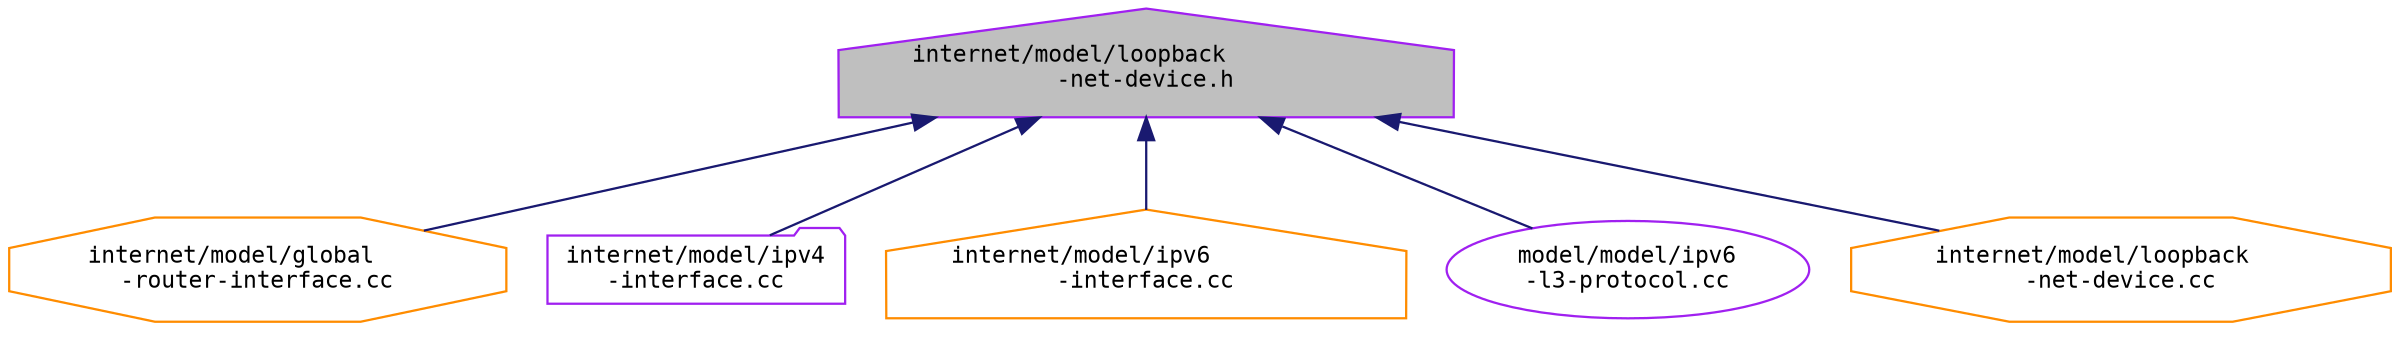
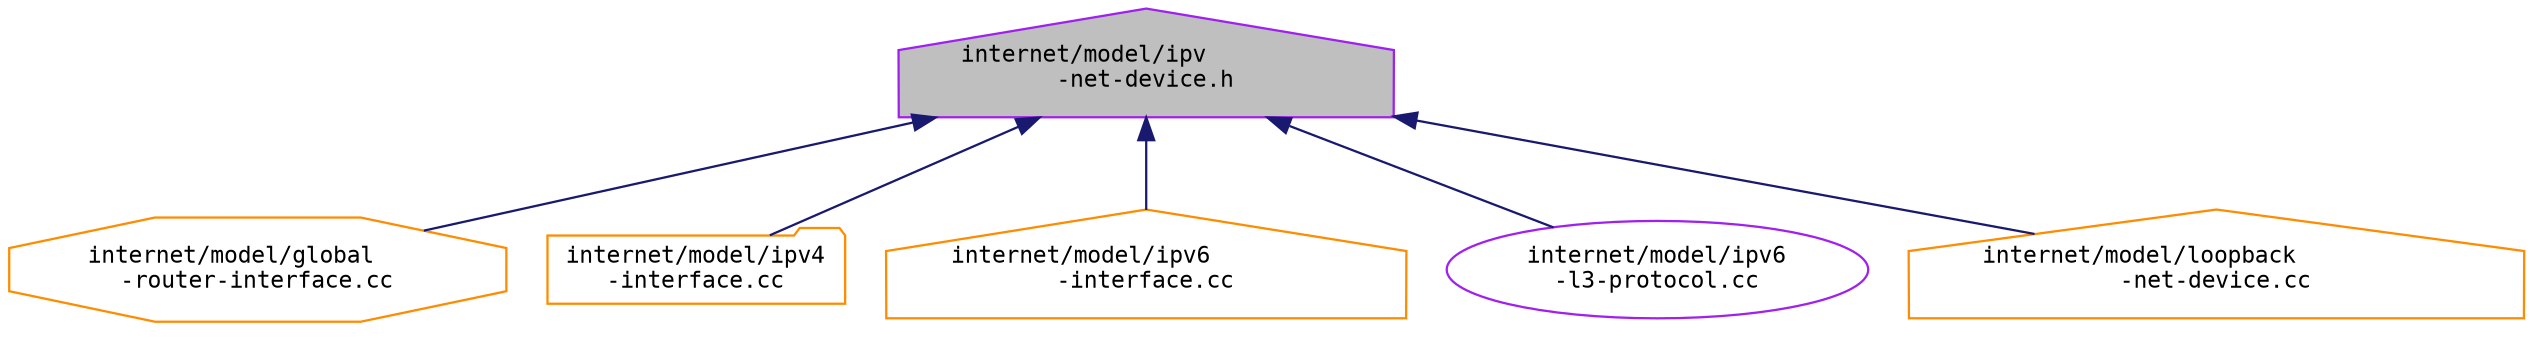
(1146, 69) -> (1146, 69)
(696, 270) -> (696, 270)
(1628, 270) -> (1657, 270)
(2121, 270) -> (2216, 270)
